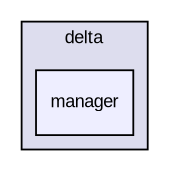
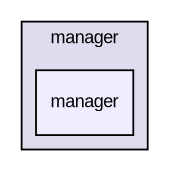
(85, 39) -> (85, 39)
